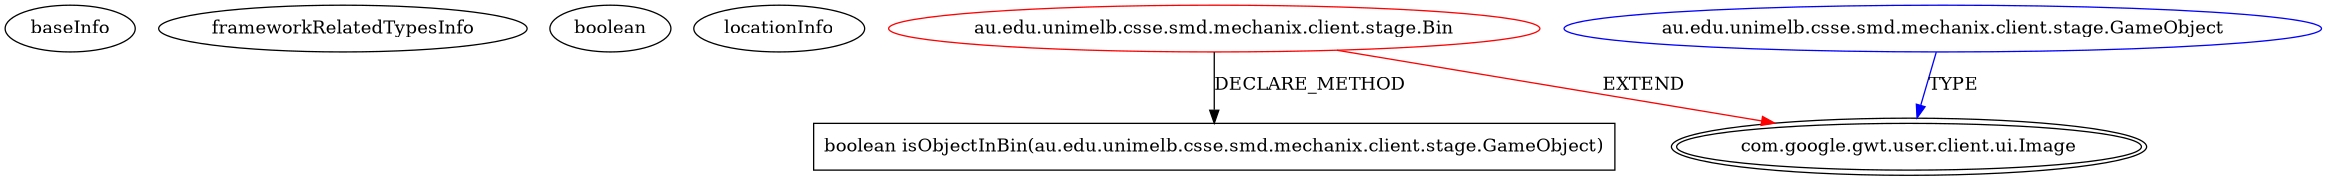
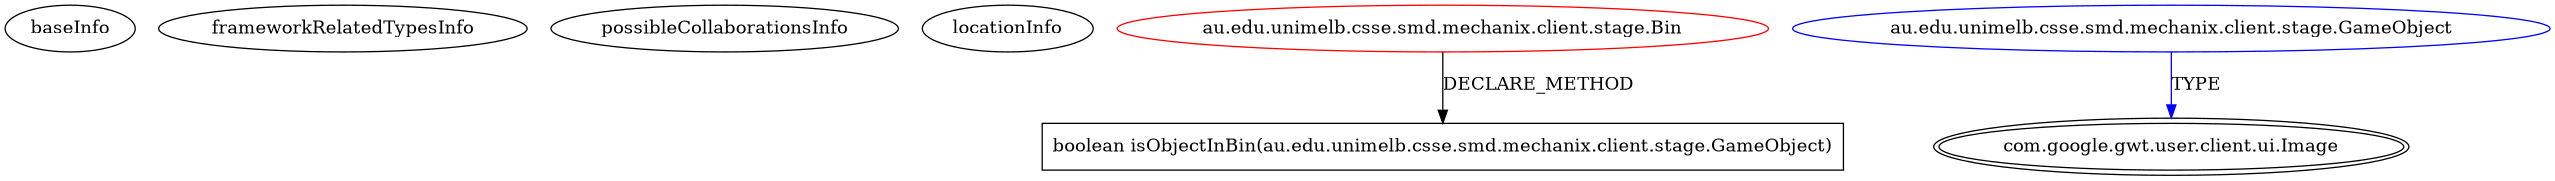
(610, 29) -> (725, 29)
(1549, 86) -> none
